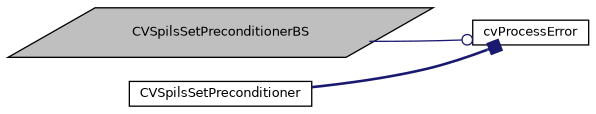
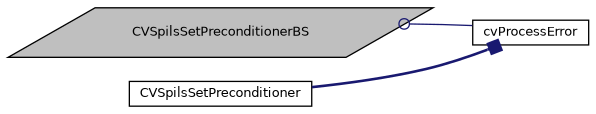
(416, 41) -> (441, 25)
